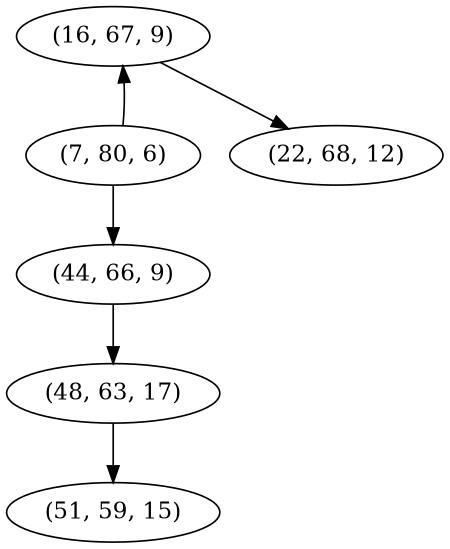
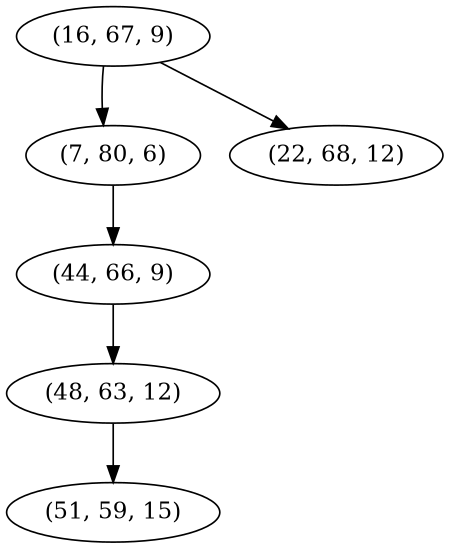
(124, 104) -> (102, 87)
(113, 393) -> (113, 393)
